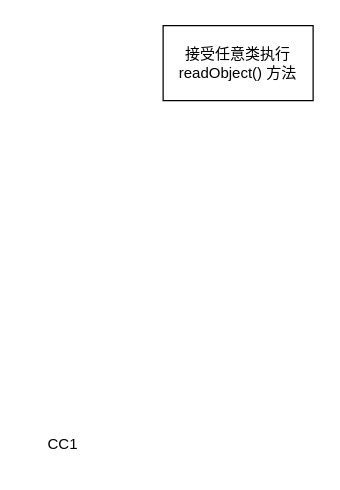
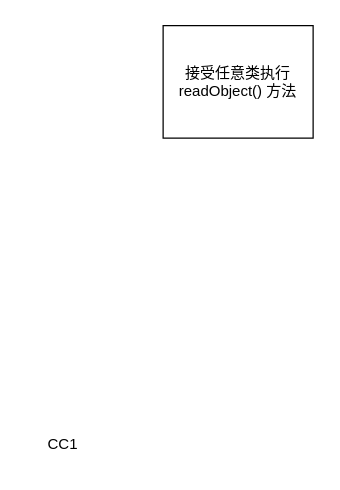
(238, 63) -> (238, 82)
